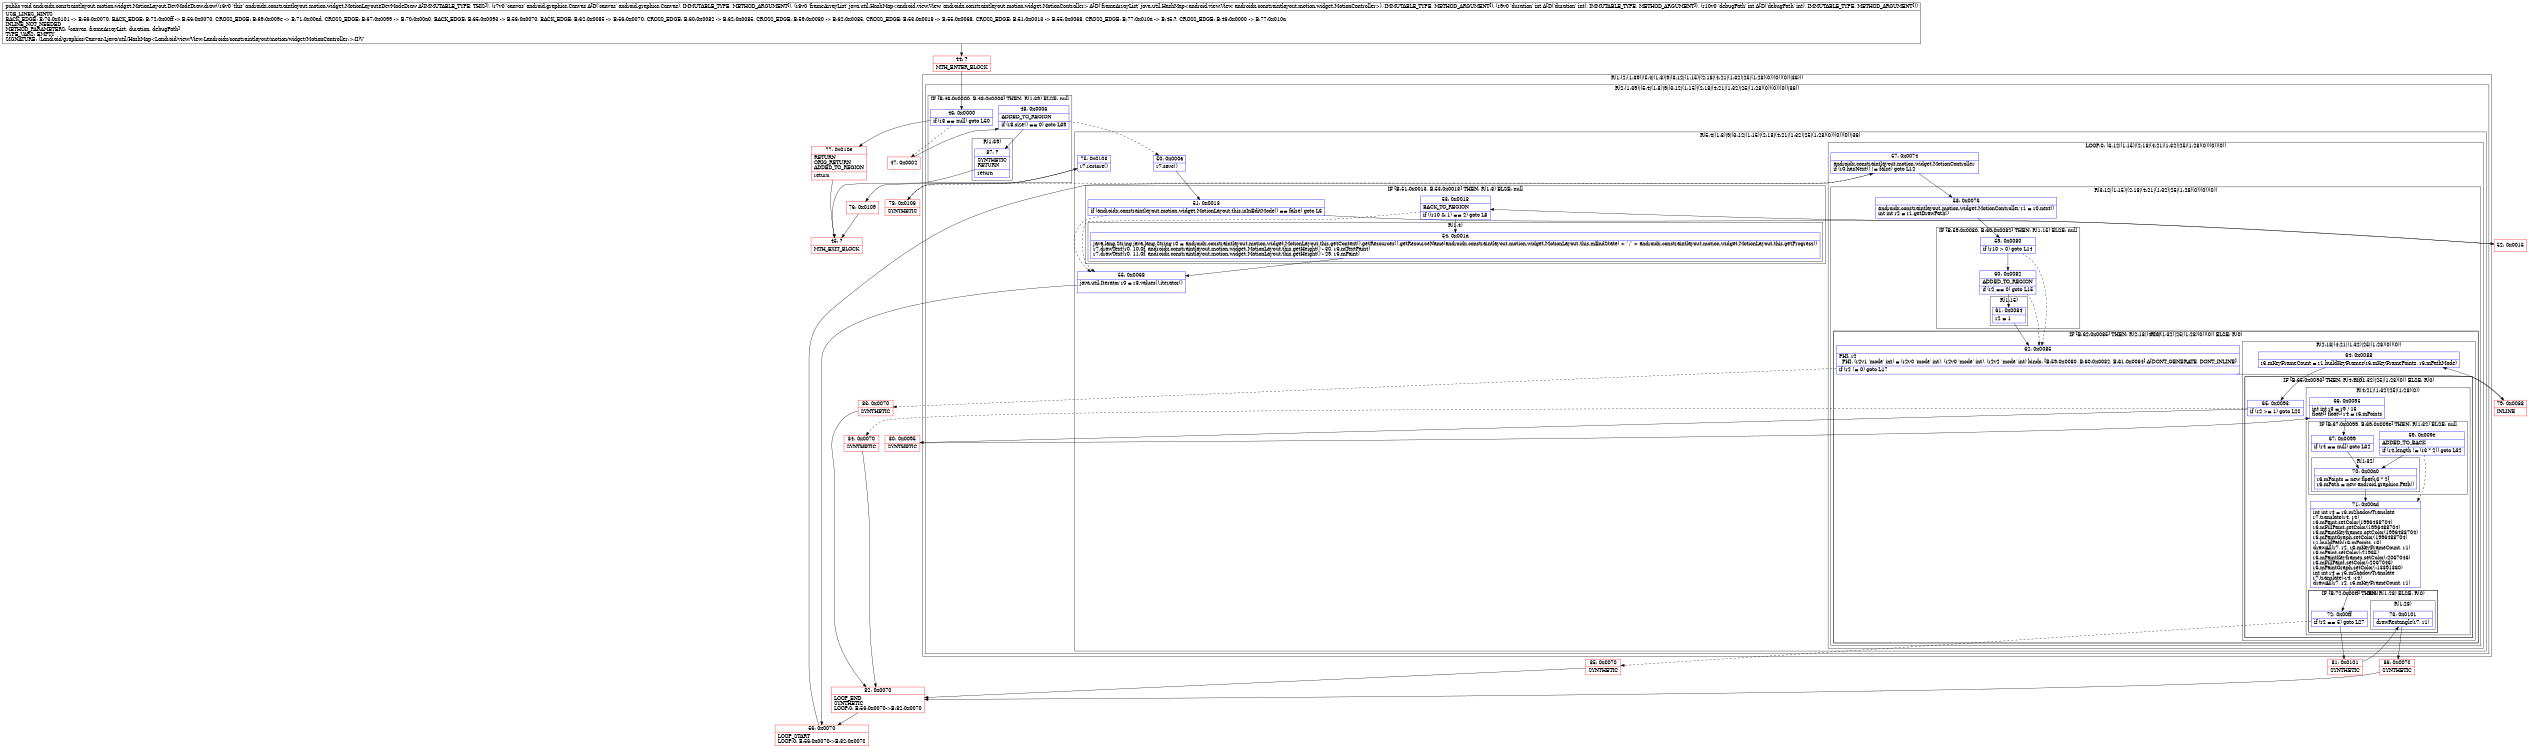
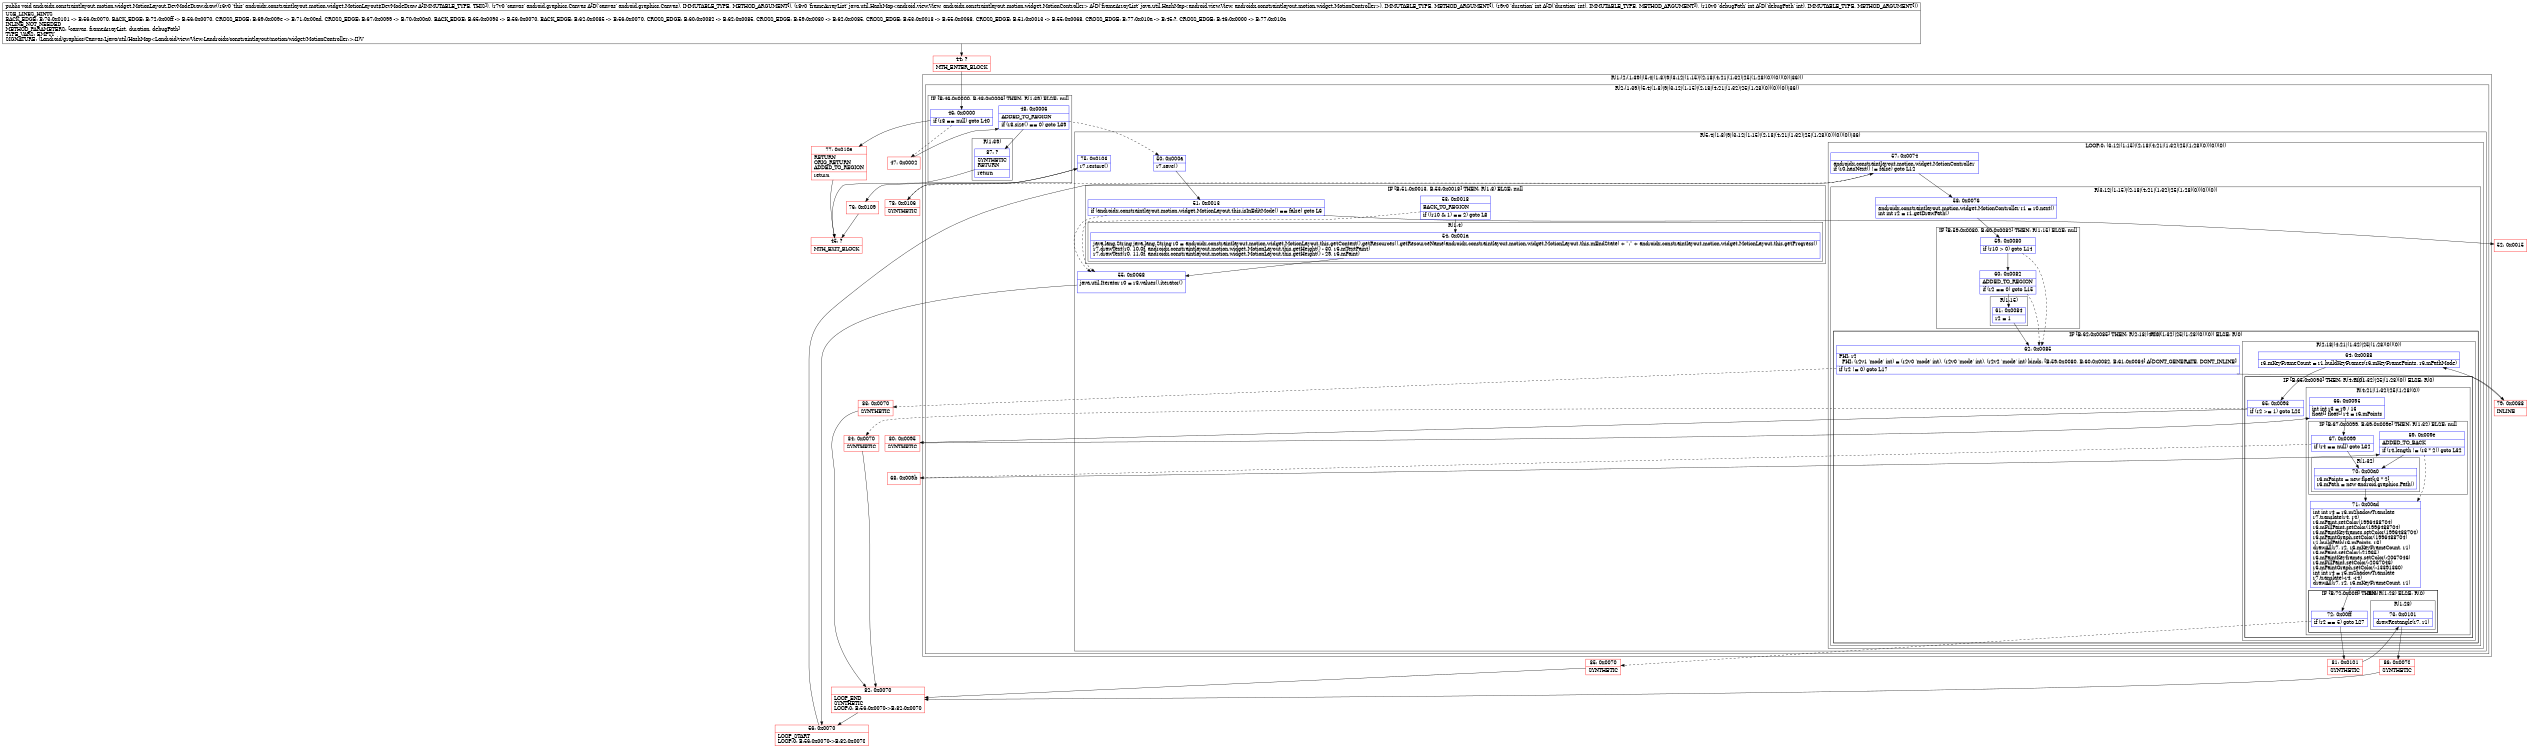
(962, 121) -> (962, 121)
(1794, 219) -> none
none -> (904, 479)
